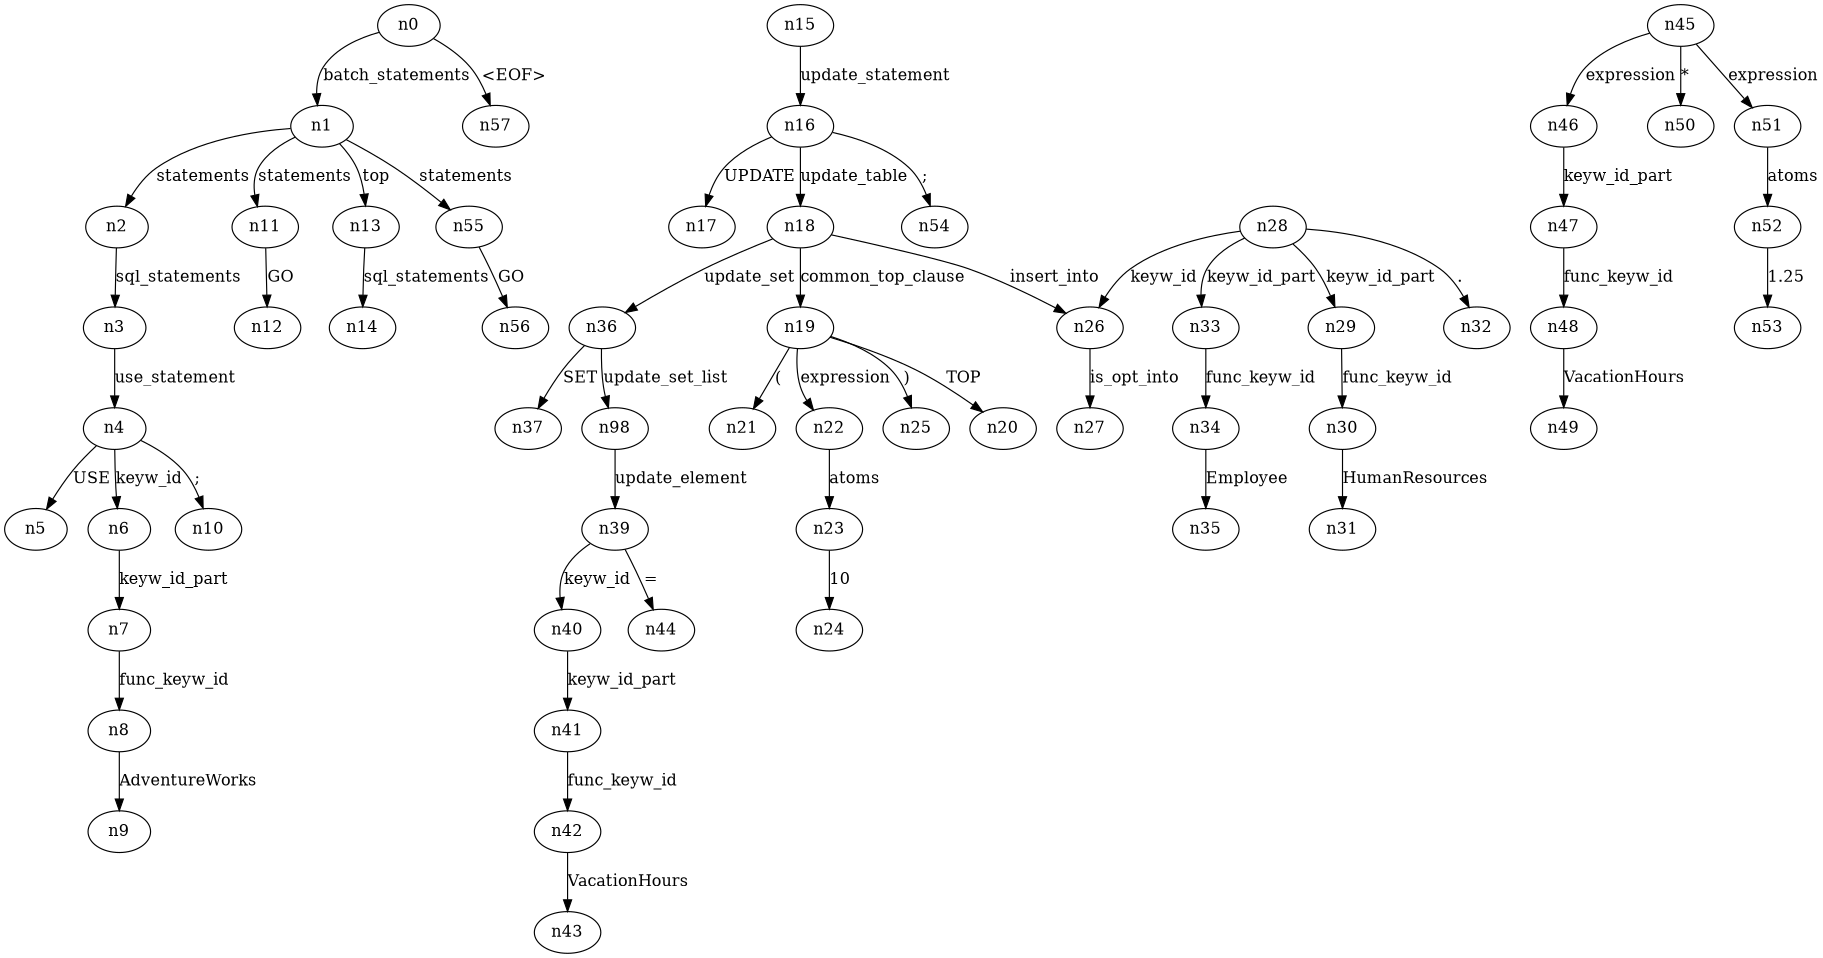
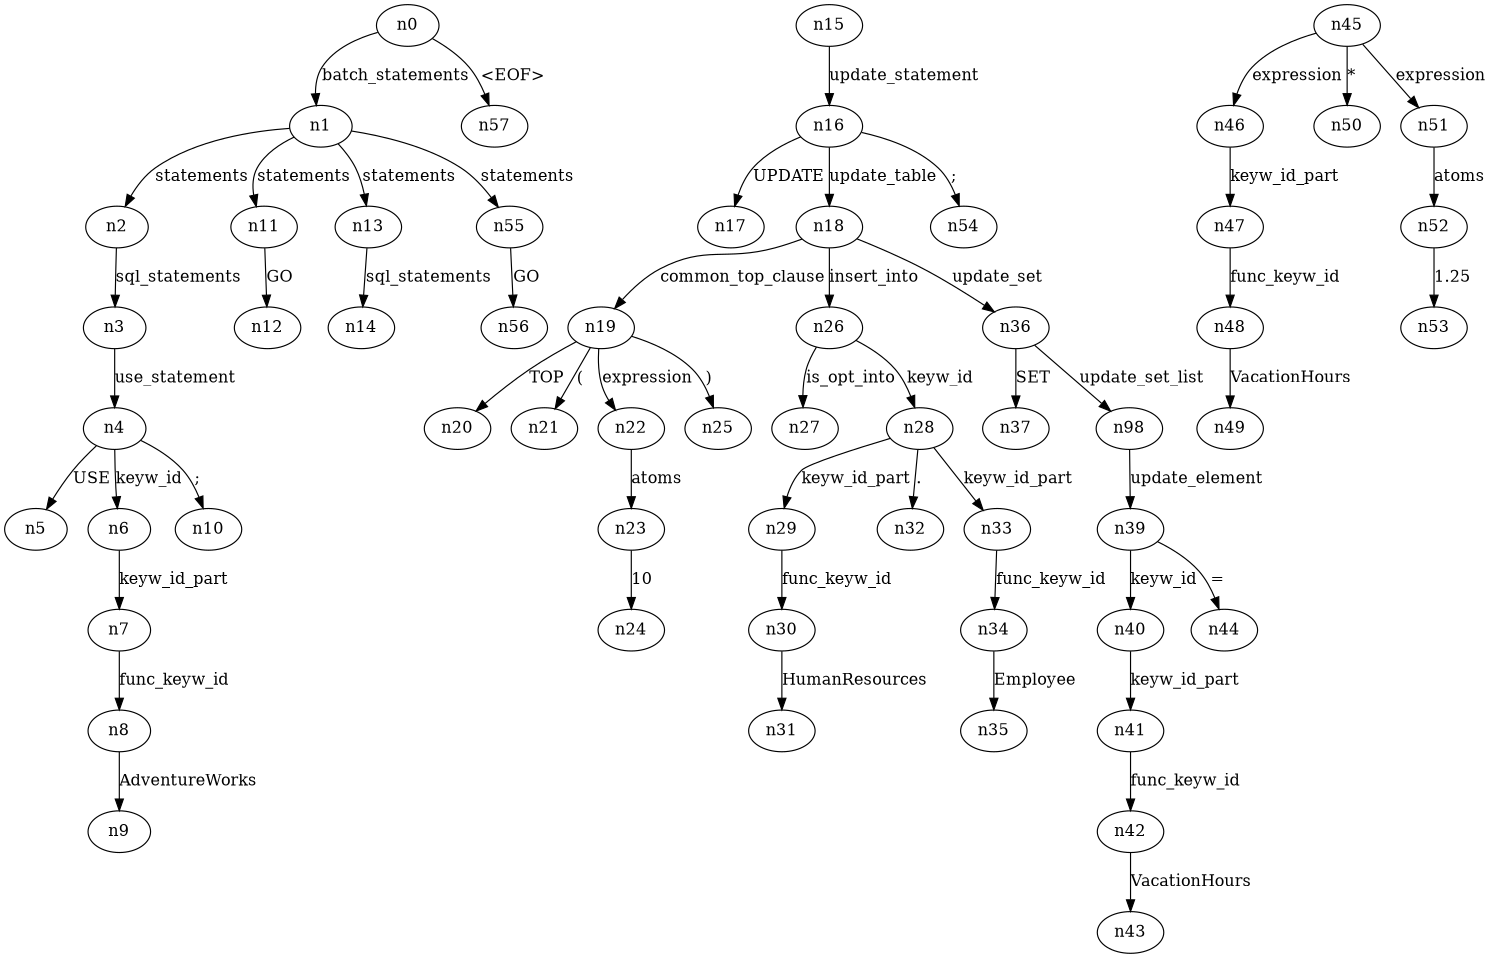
(376, 177) -> (409, 177)
(1165, 250) -> (889, 363)
